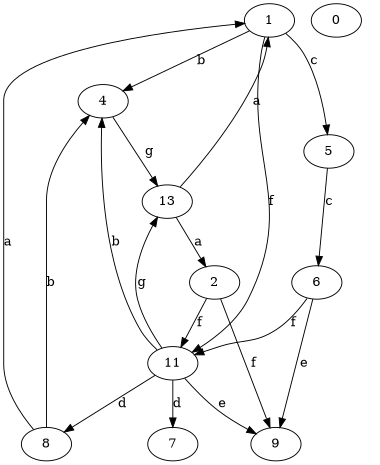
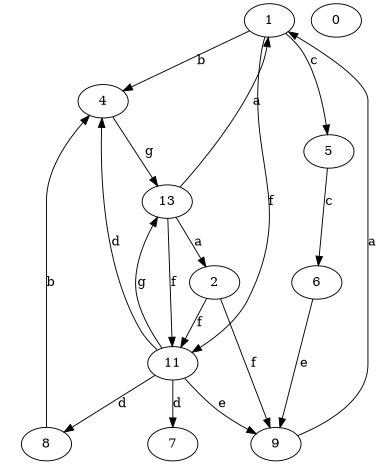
(4, 142) -> (368, 236)
(116, 242) -> (116, 242)
(262, 337) -> (170, 278)
